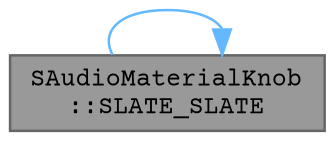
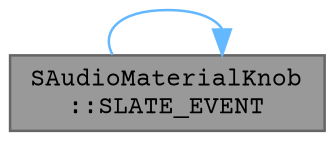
(167, 93) -> (167, 93)
